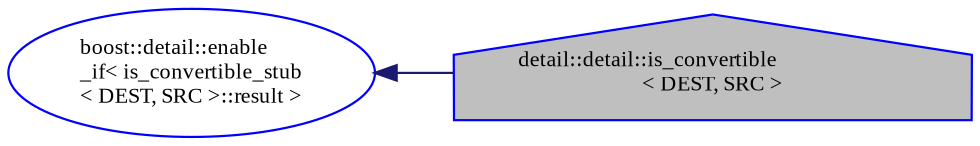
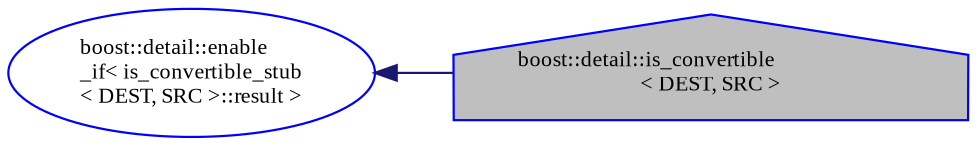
(713, 73) -> (711, 73)
